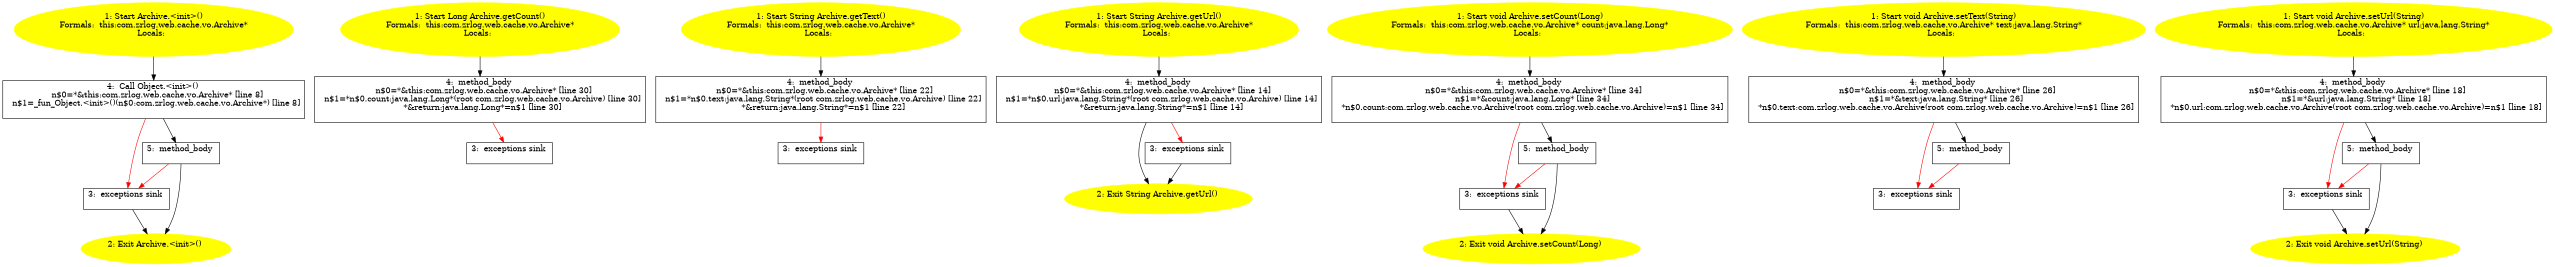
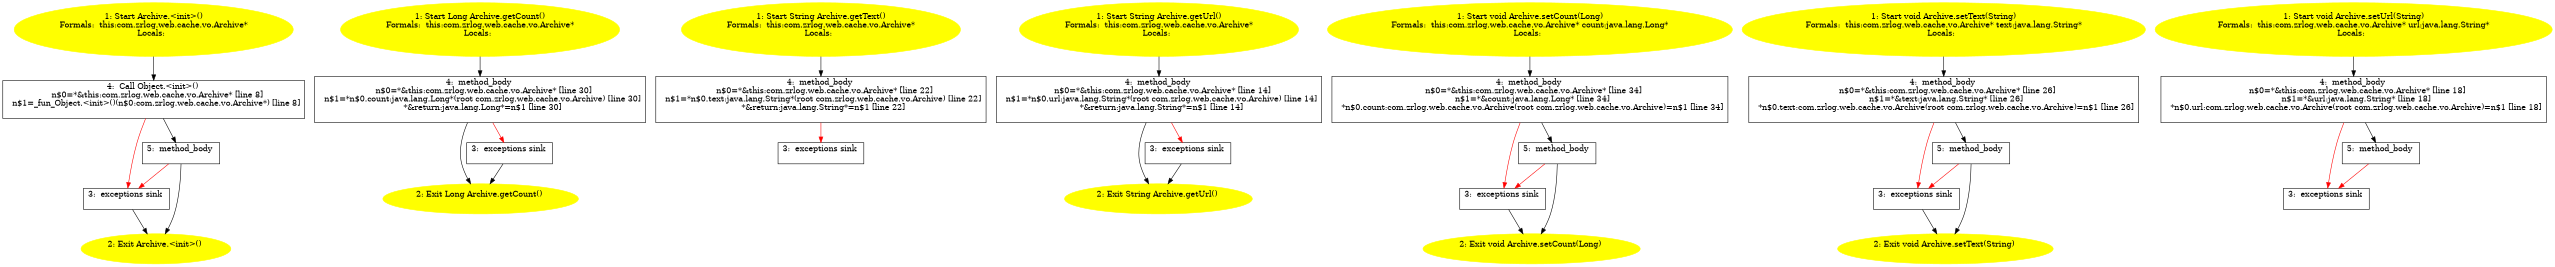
none -> (481, 199)
none -> (1945, 249)
(2355, 249) -> none
